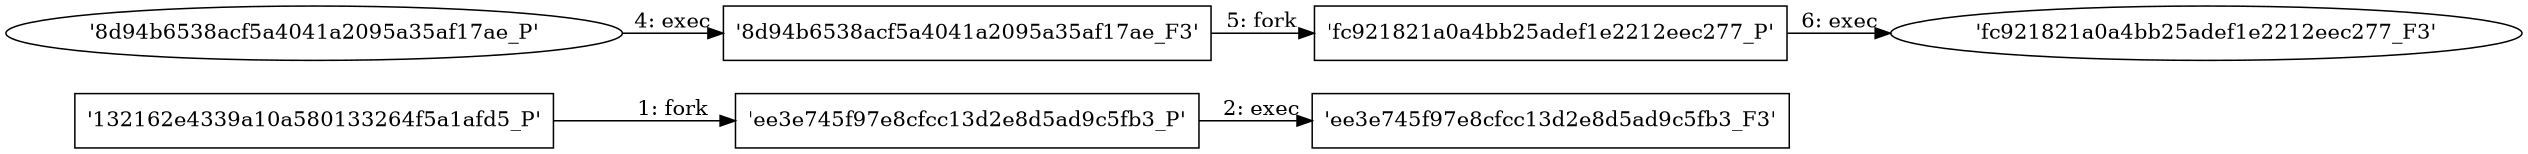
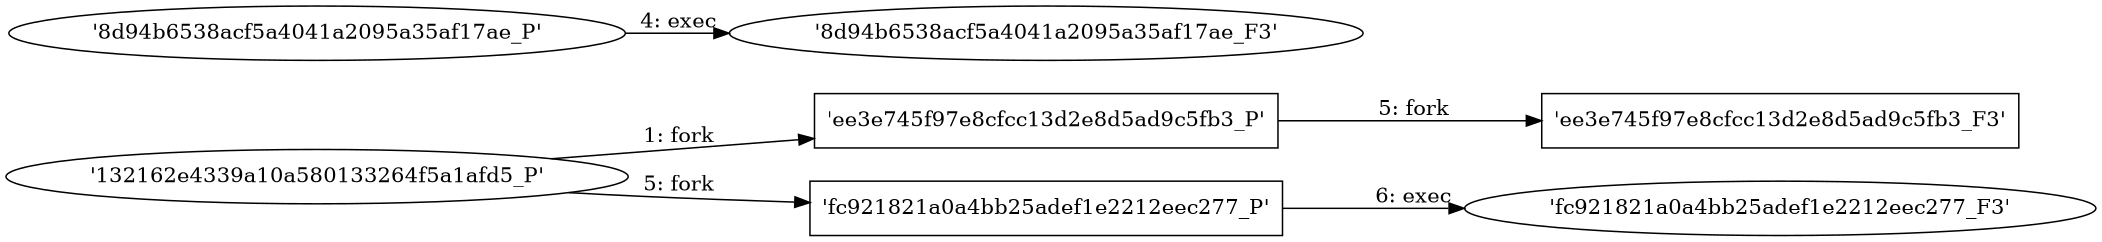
(967, 33) -> (1046, 33)
(1255, 33) -> (681, 198)
(1262, 109) -> (1414, 109)
(314, 121) -> (317, 177)
